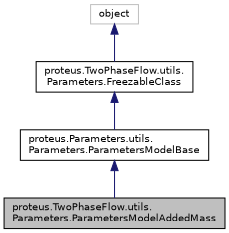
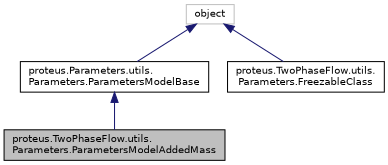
(115, 116) -> (162, 46)
